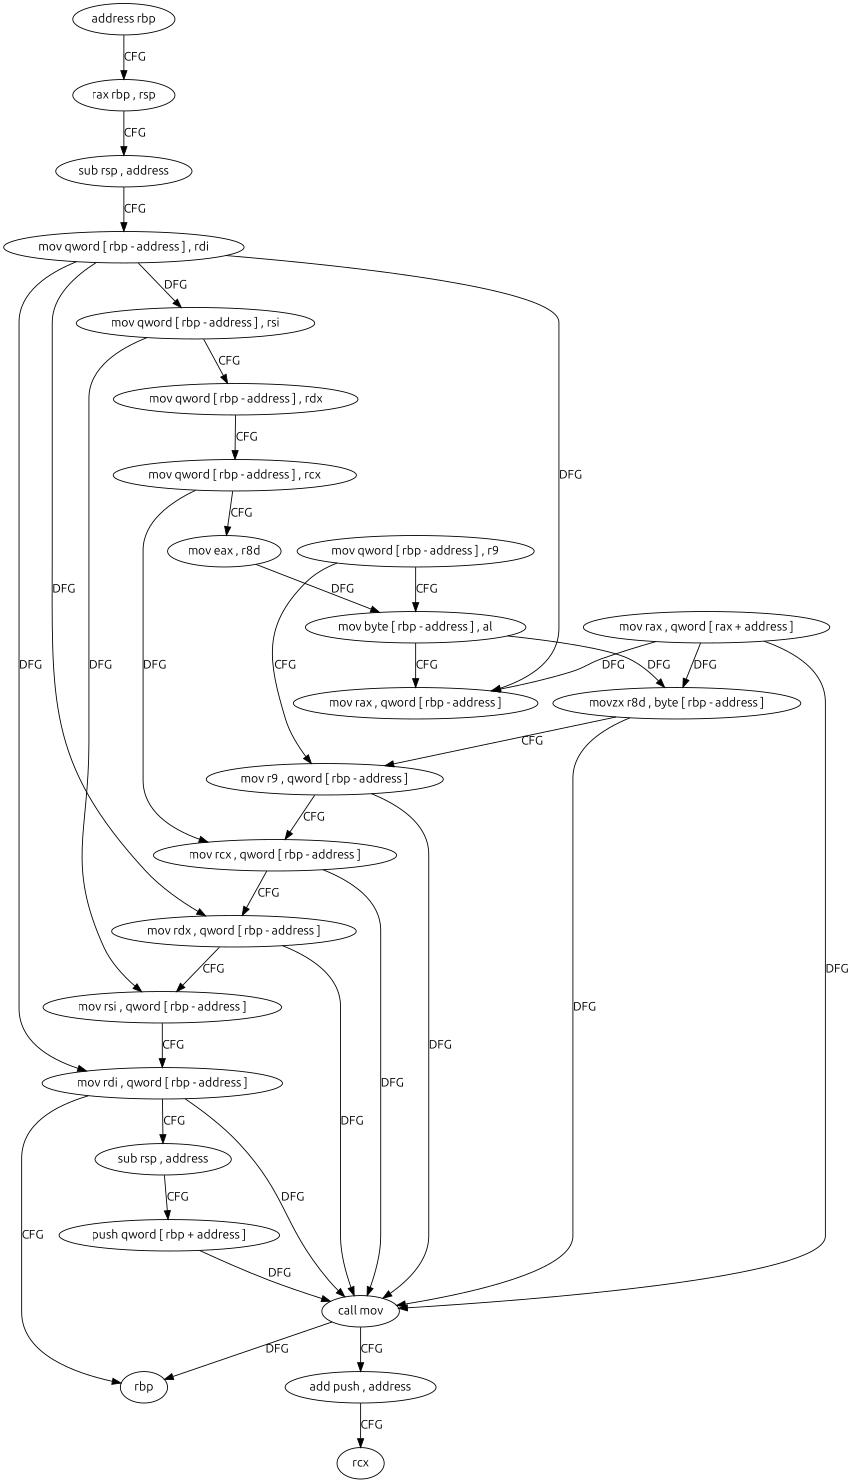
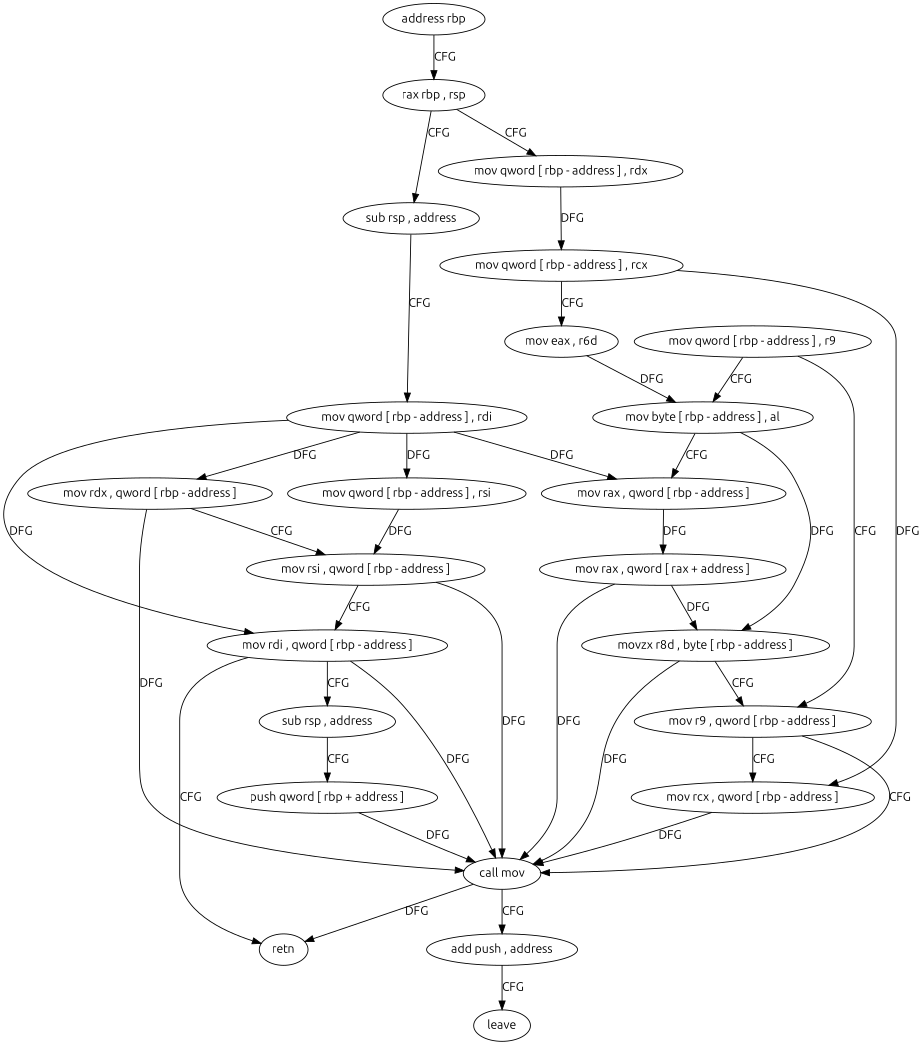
(213, 357) -> (492, 130)
(247, 437) -> (572, 218)
(224, 551) -> (561, 342)
(579, 669) -> (663, 527)
none -> (502, 698)
(257, 889) -> none
(441, 1045) -> (900, 798)
(144, 1387) -> (284, 950)
(361, 1463) -> (502, 1026)
